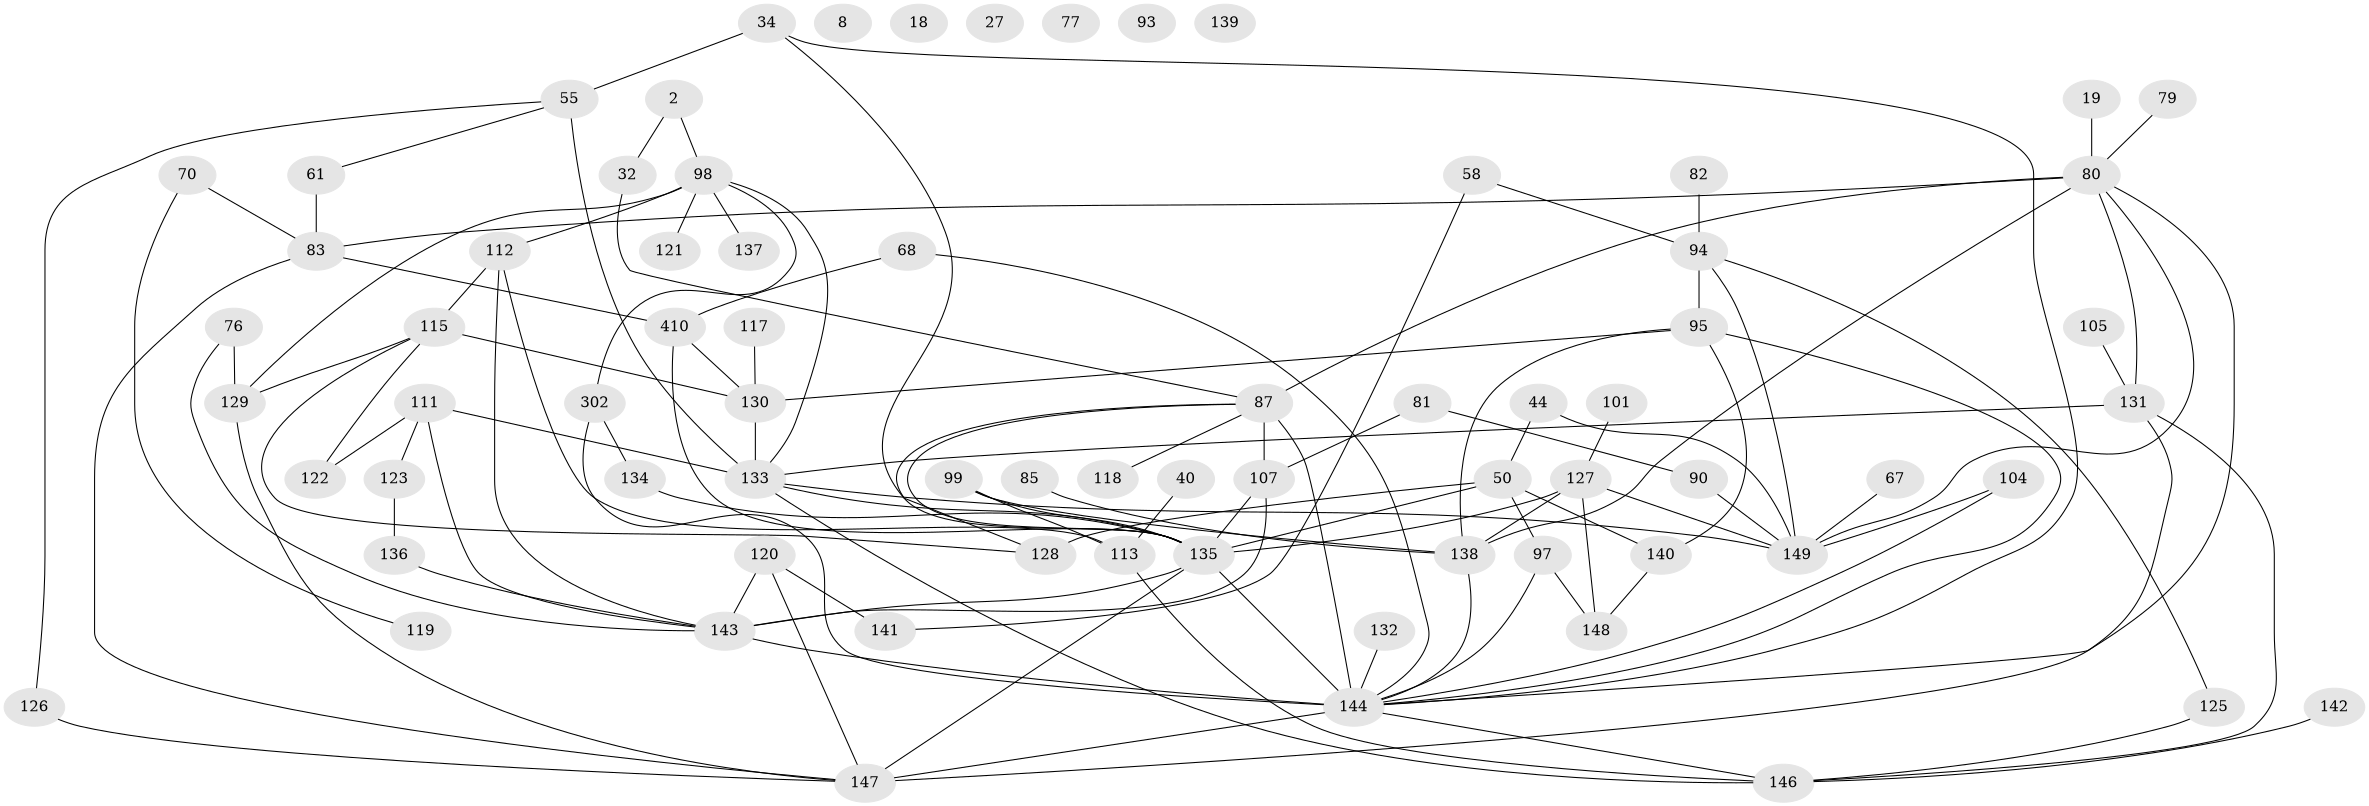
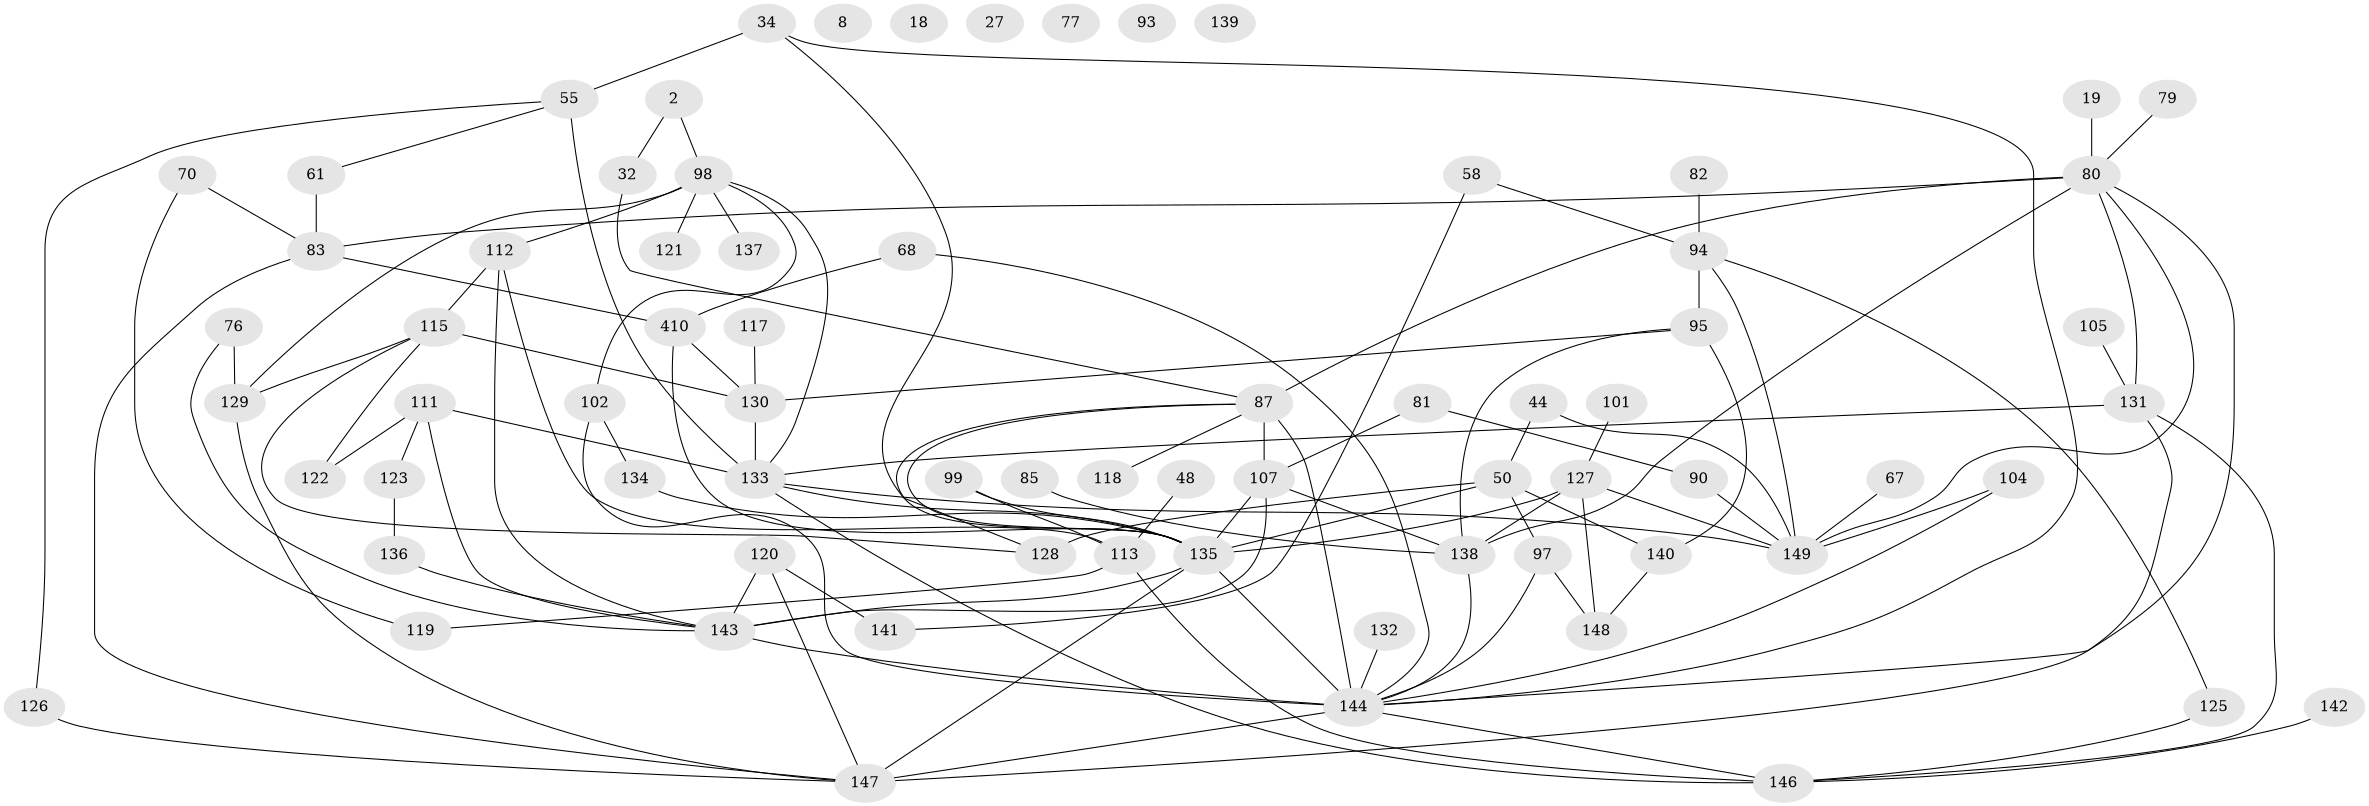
(595, 403) -> (595, 403)
(1186, 479) -> (1186, 479)
(1204, 531) -> (1372, 520)
(1916, 564) -> none
none -> (777, 603)
